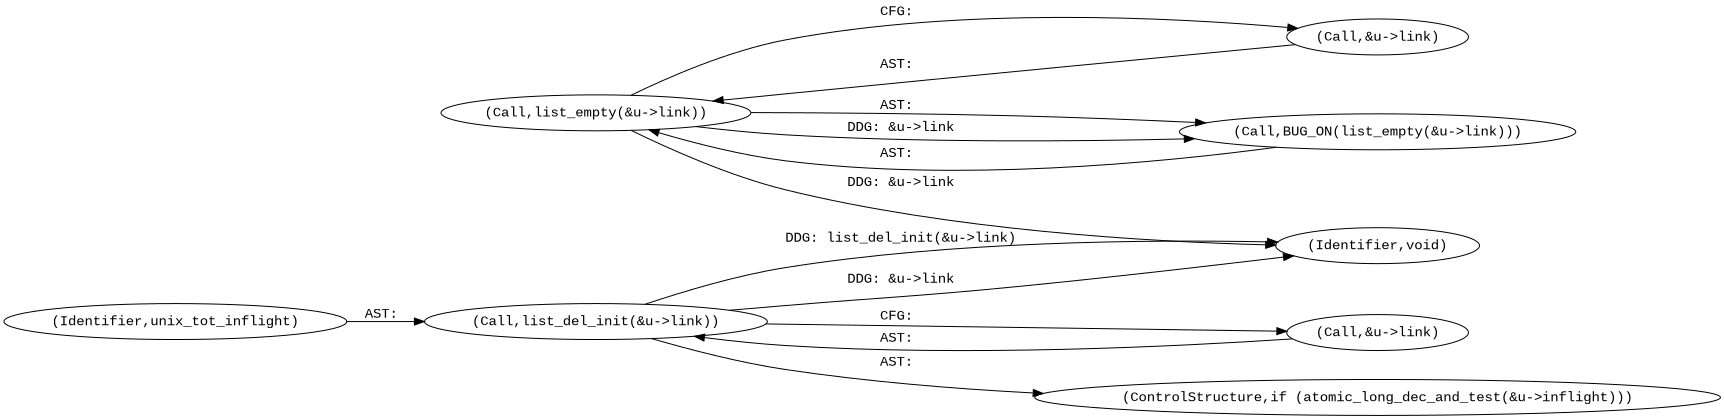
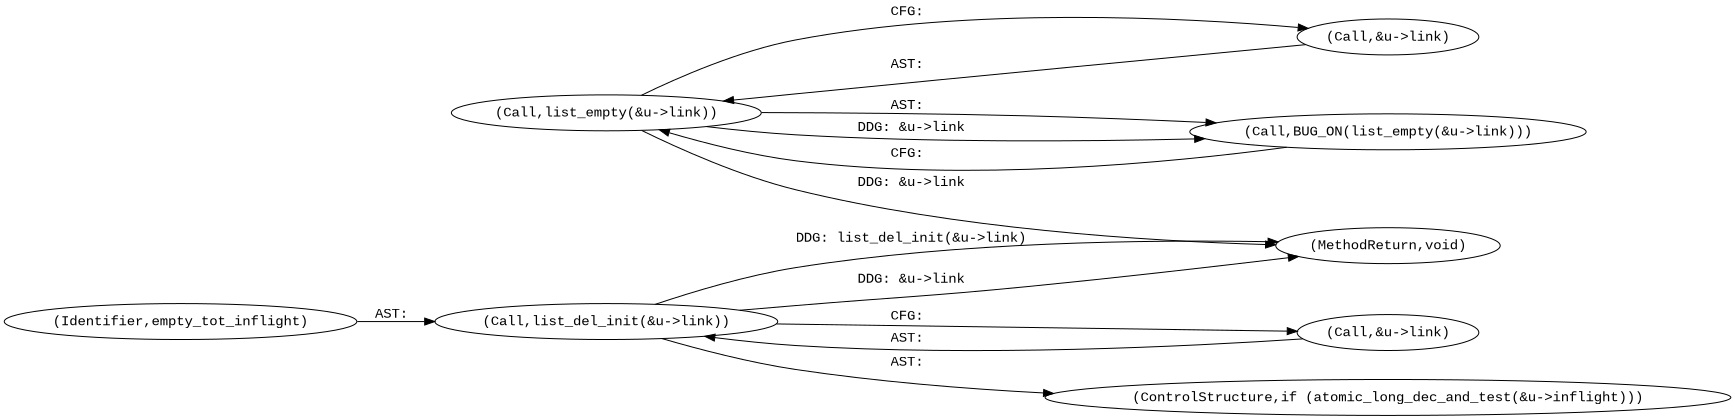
(901, 153) -> (911, 153)
(1378, 246) -> (1388, 246)
(175, 322) -> (181, 322)
